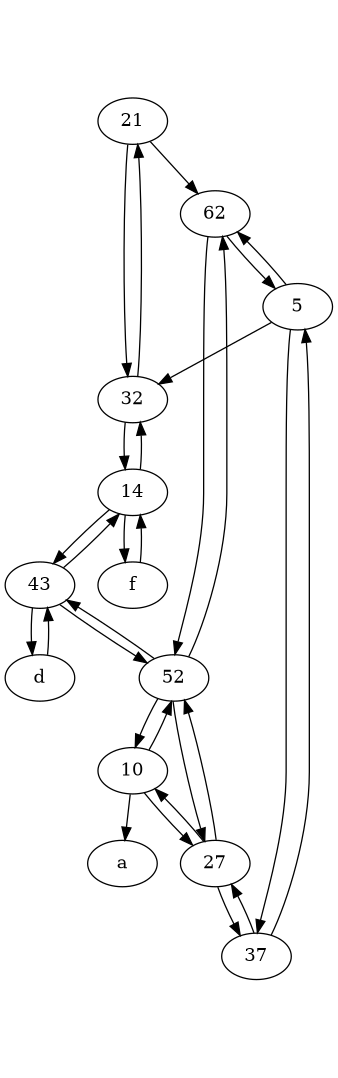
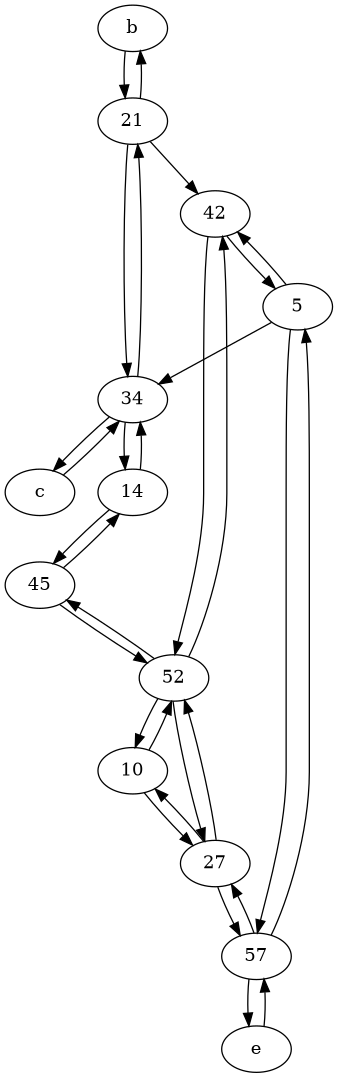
none -> (133, 28)
(215, 214) -> (215, 214)
(133, 400) -> (133, 400)
none -> (40, 492)
(40, 585) -> (40, 585)
(133, 585) -> none
(40, 678) -> none
(122, 864) -> none
(256, 956) -> (256, 956)
none -> (256, 1049)
